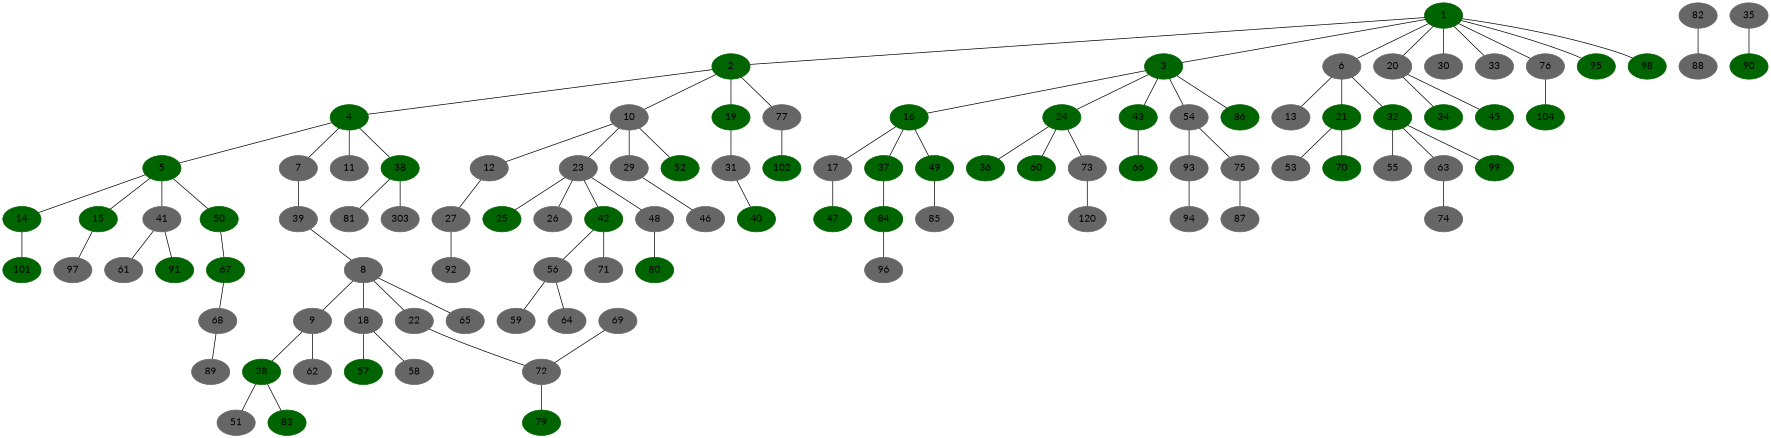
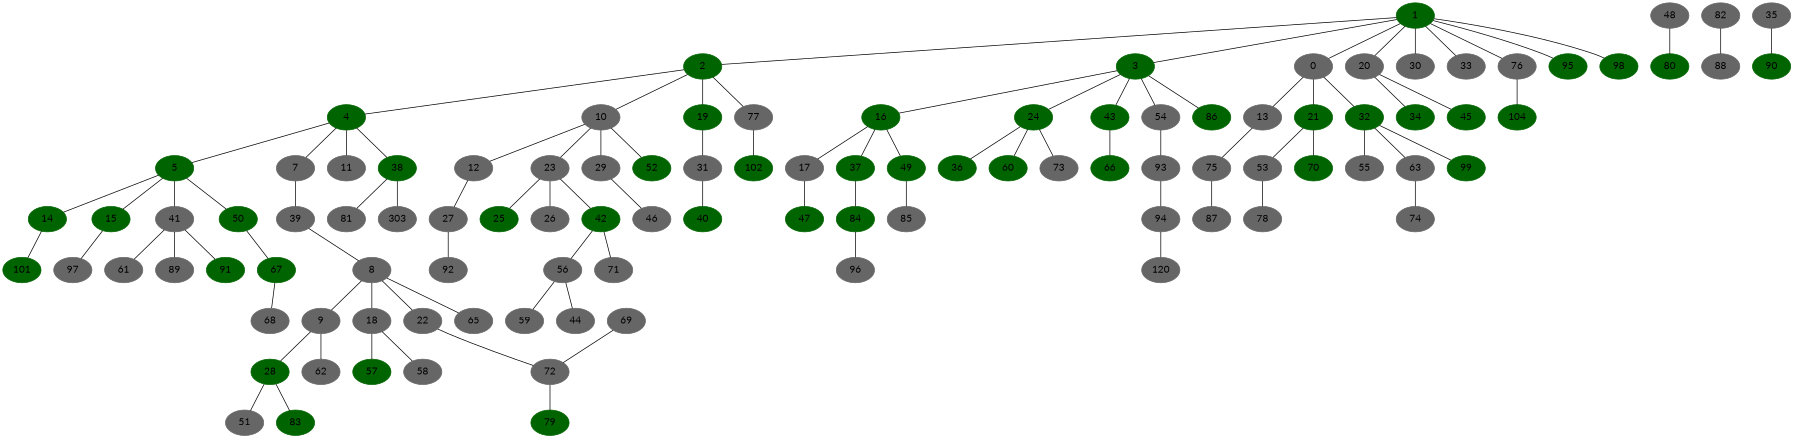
(1342, 66) -> (1314, 66)
(1214, 143) -> (1237, 143)
(617, 194) -> none
(1087, 194) -> (1161, 245)
none -> (1263, 219)
(567, 321) -> (575, 321)
(214, 346) -> (175, 245)
